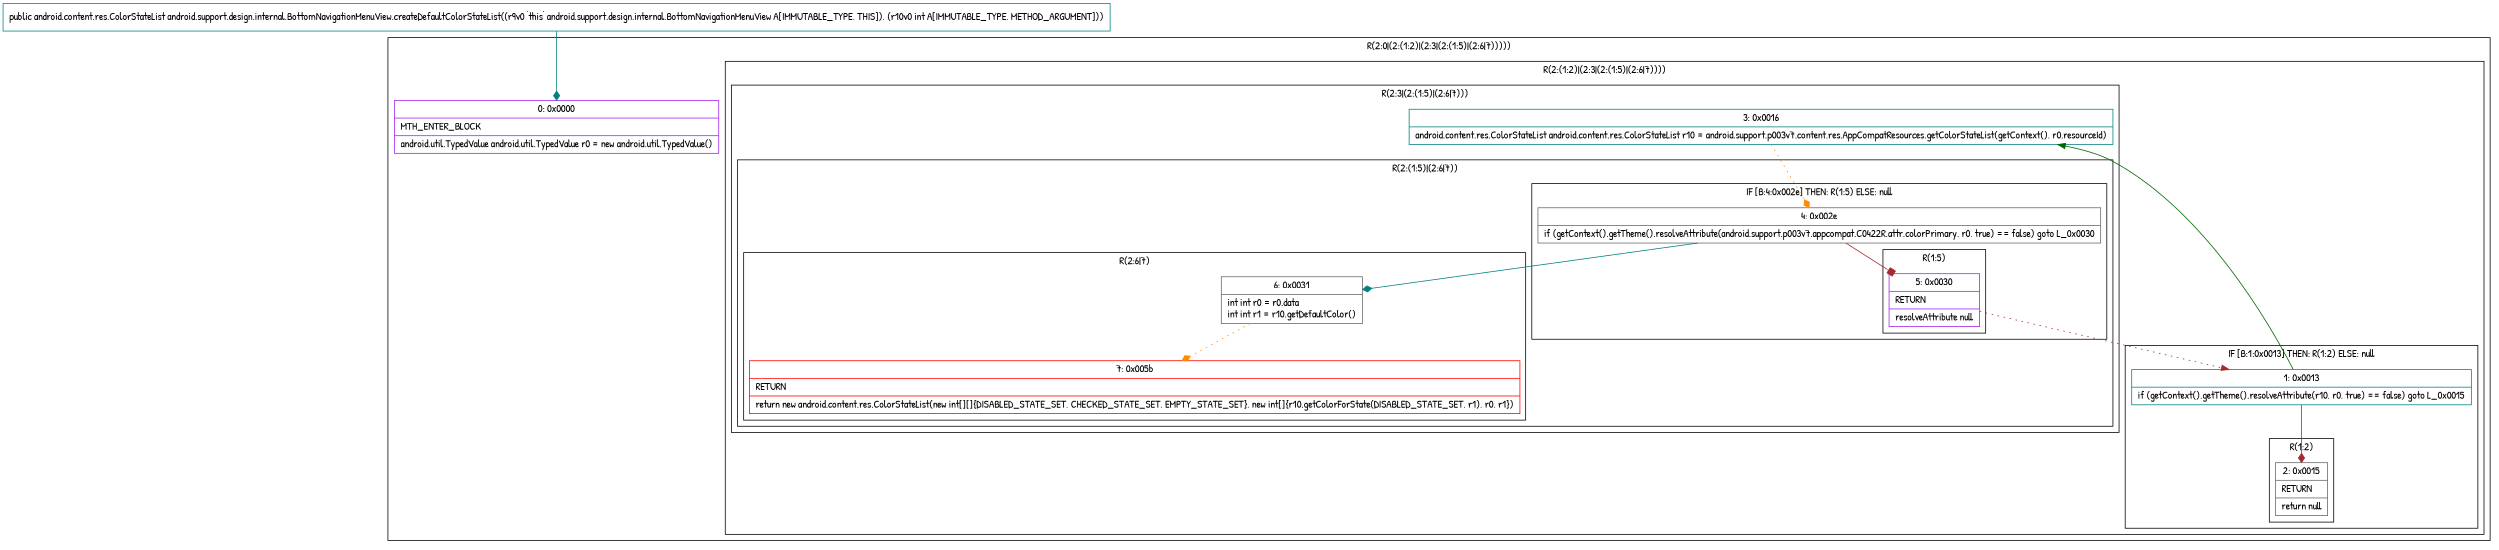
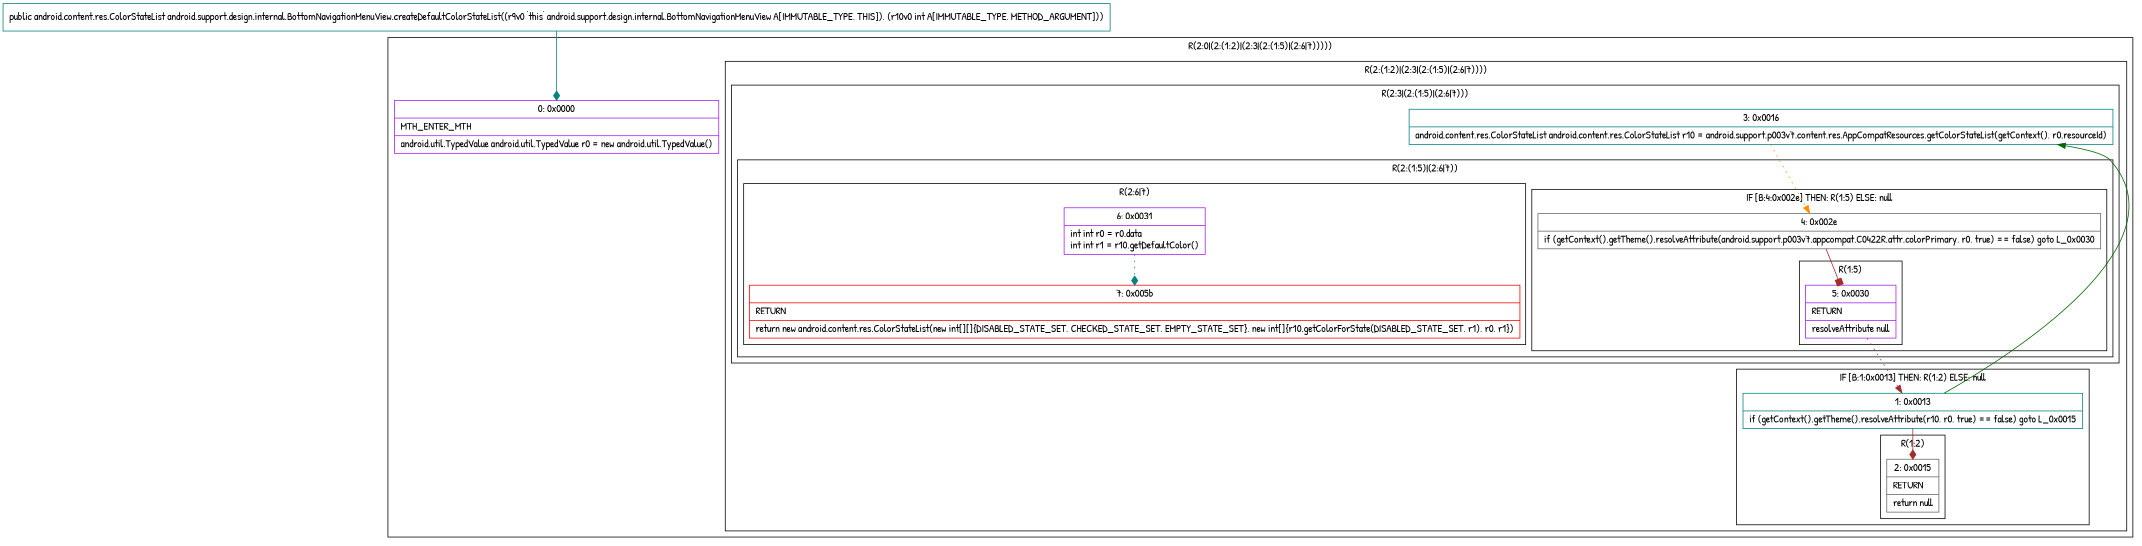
(441, 127) -> (436, 127)
(1788, 172) -> (1788, 176)
(1543, 265) -> none
(1292, 300) -> (1135, 231)
(1220, 340) -> (1135, 265)
